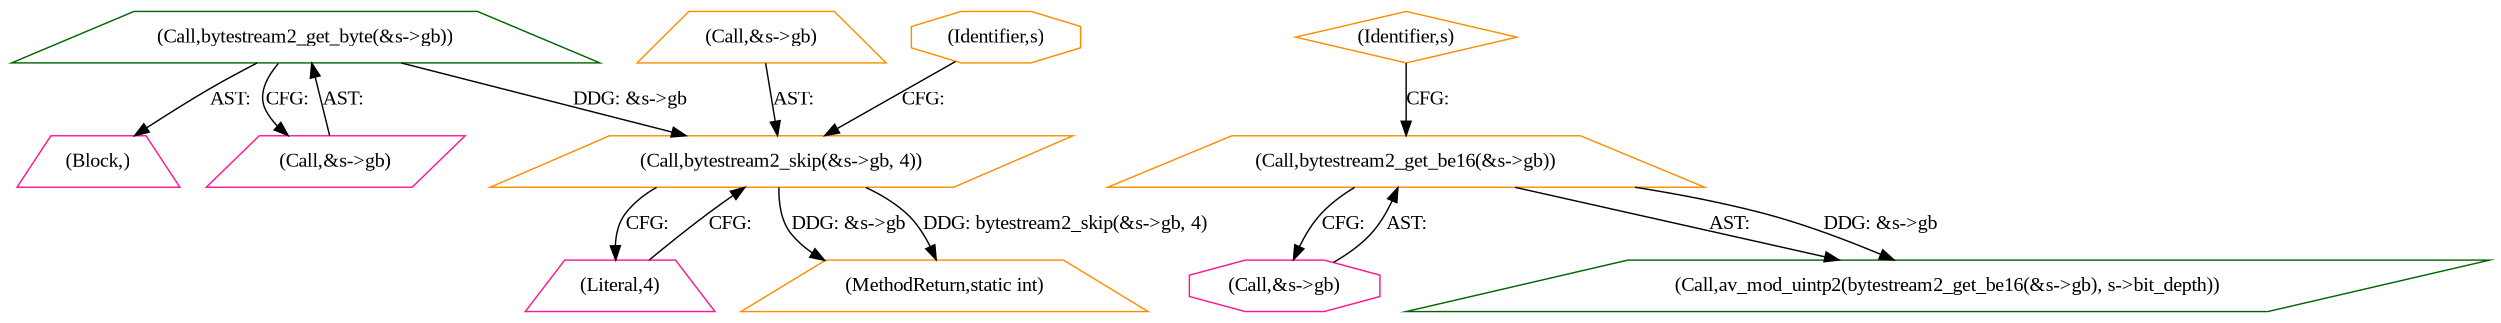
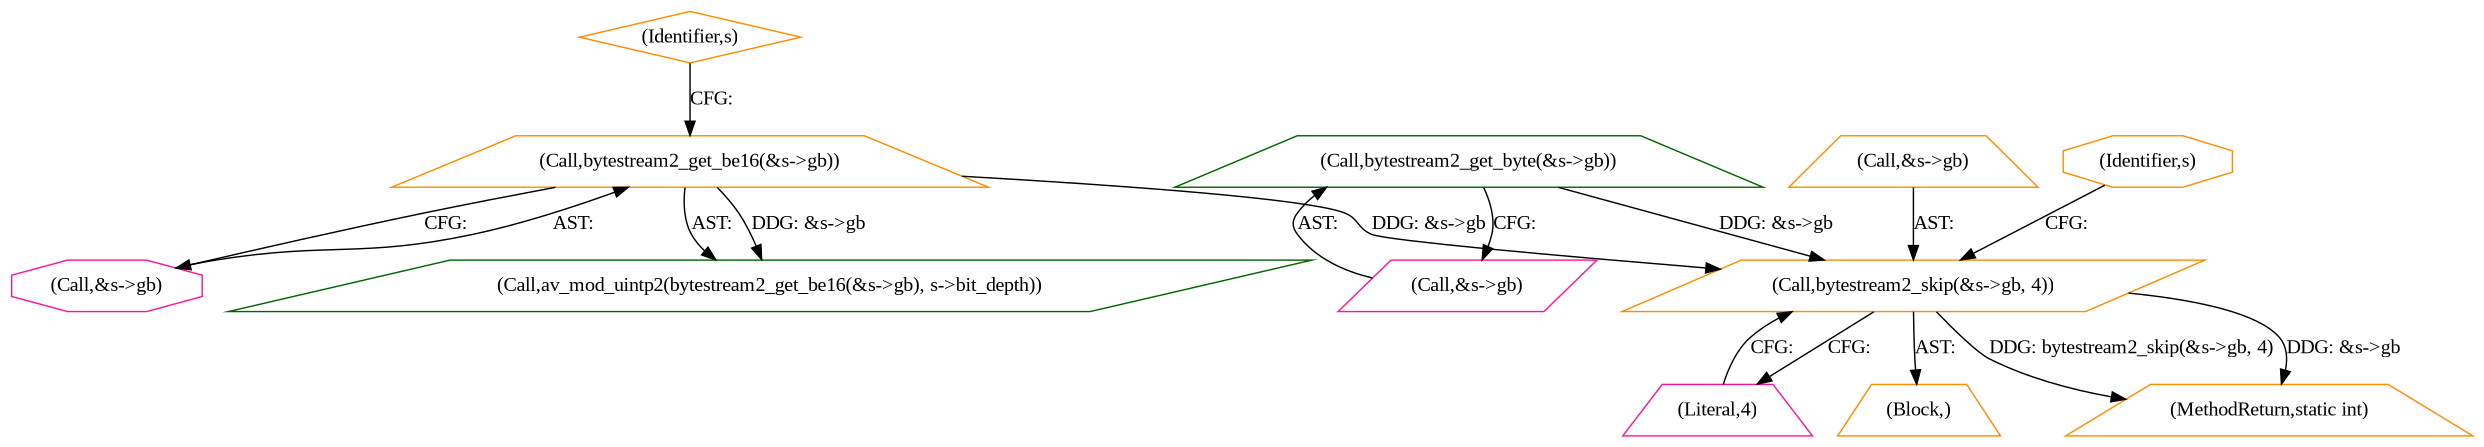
(201, 94) -> (1914, 341)
(98, 161) -> (1919, 410)
none -> (1338, 211)
